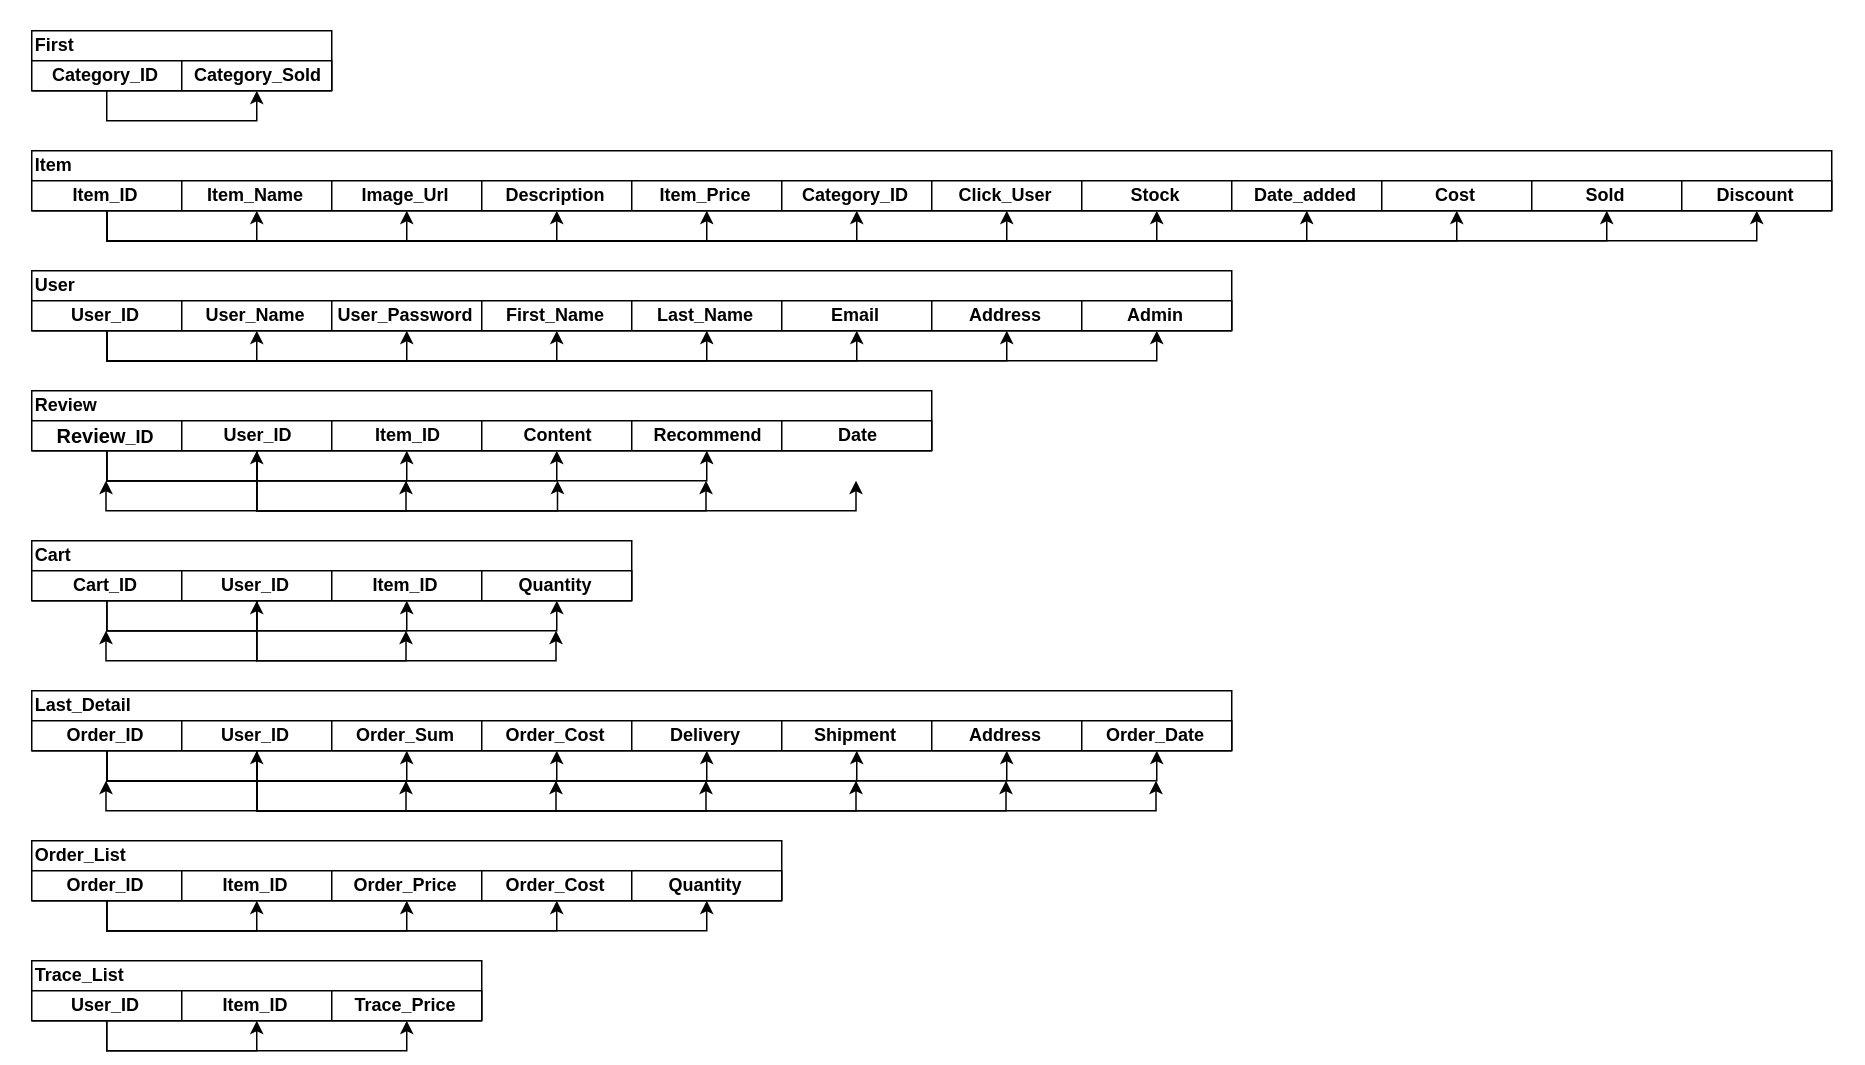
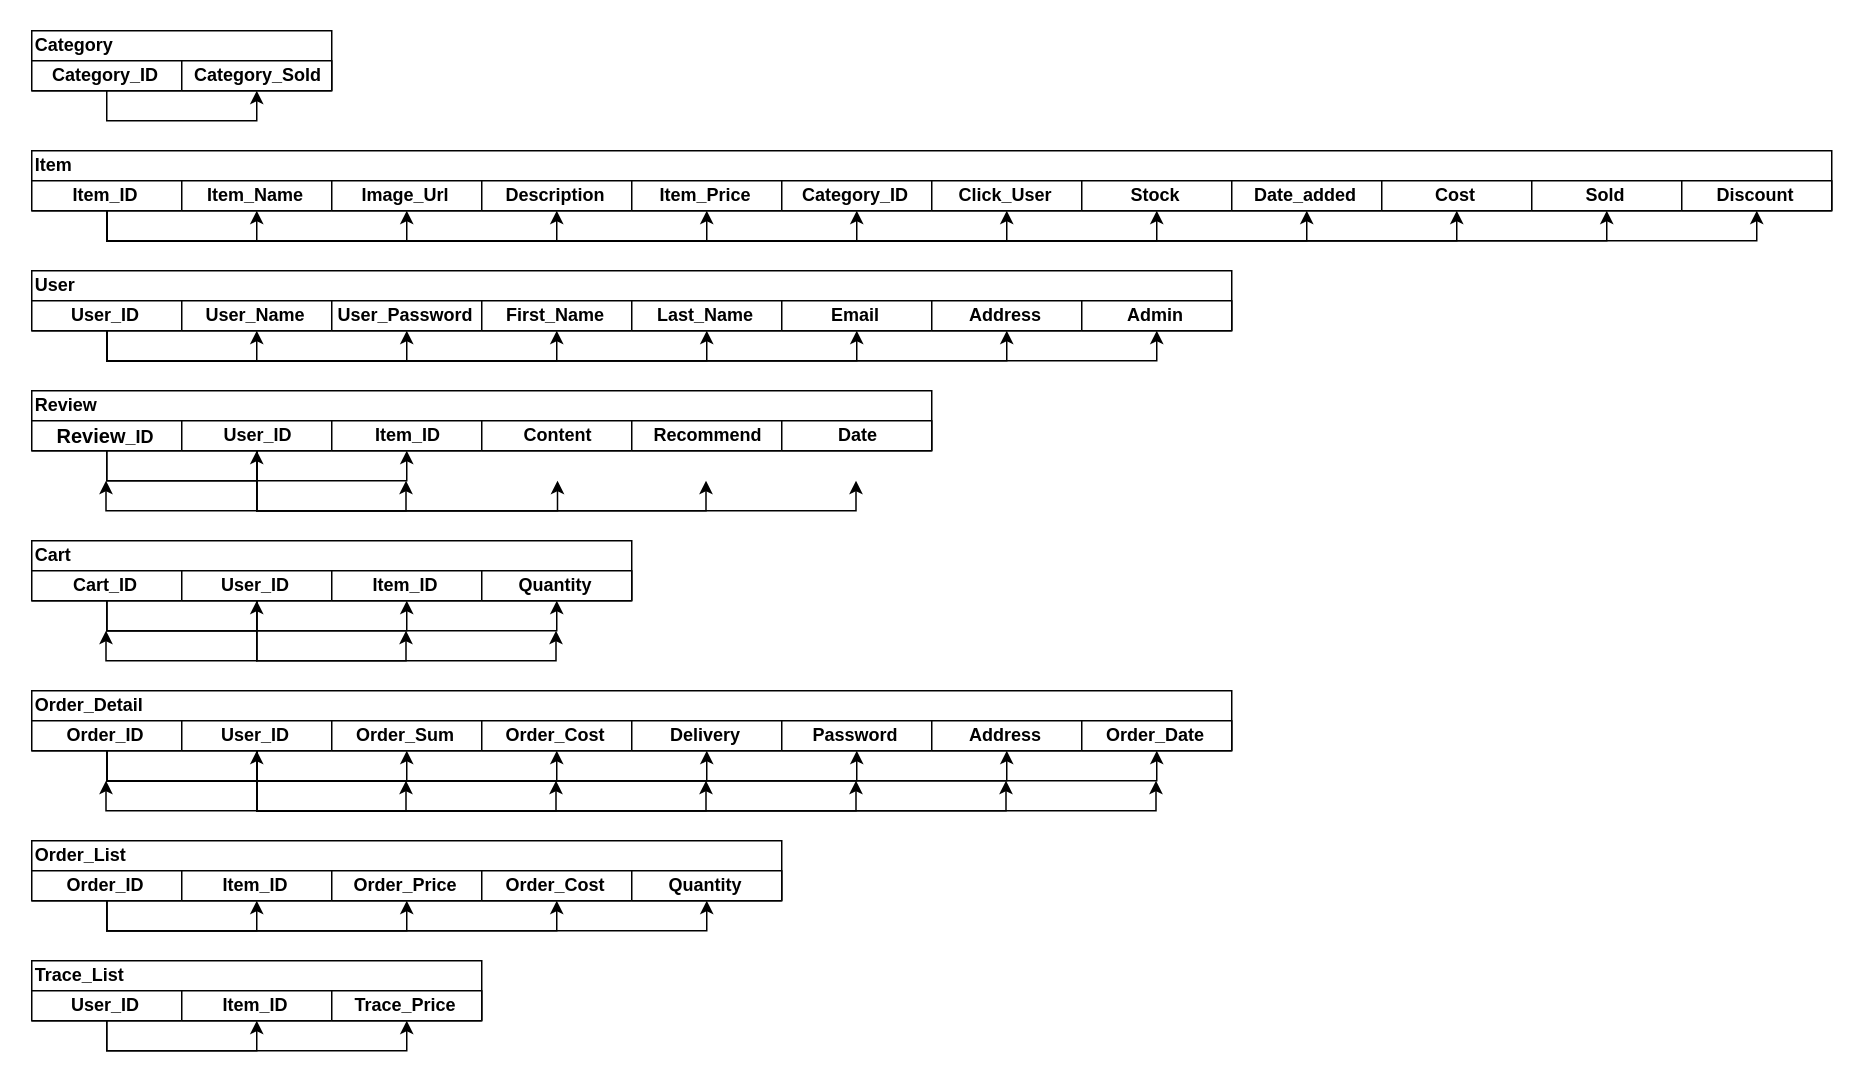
(58, 46) -> (76, 46)
(557, 470) -> none
(642, 481) -> none
(86, 706) -> (91, 706)
(858, 736) -> (858, 736)
